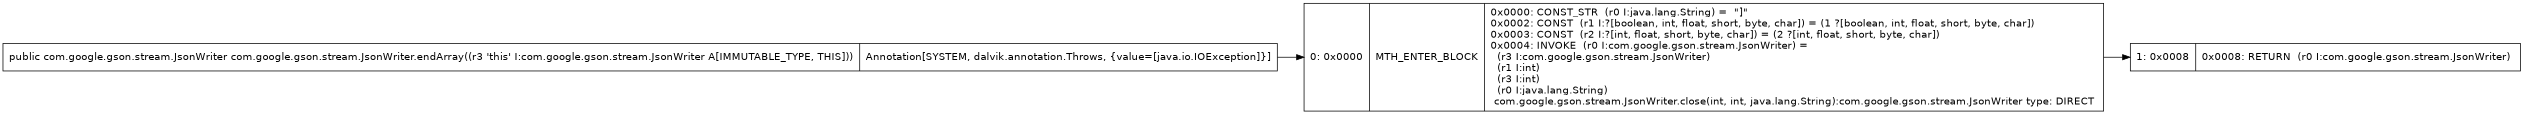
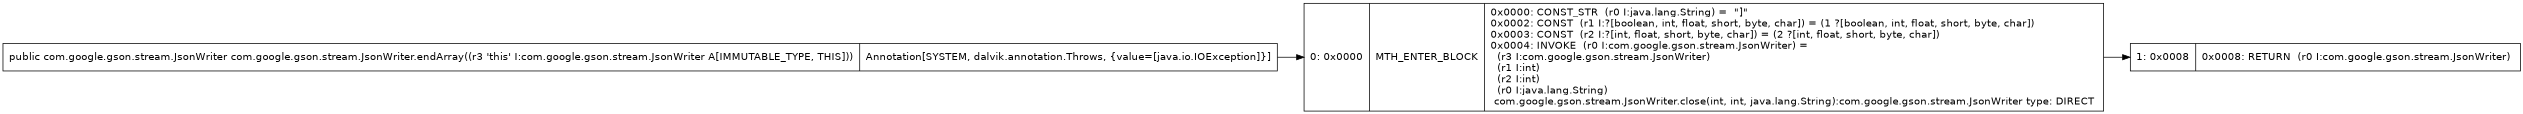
(1515, 79) -> (1515, 79)
